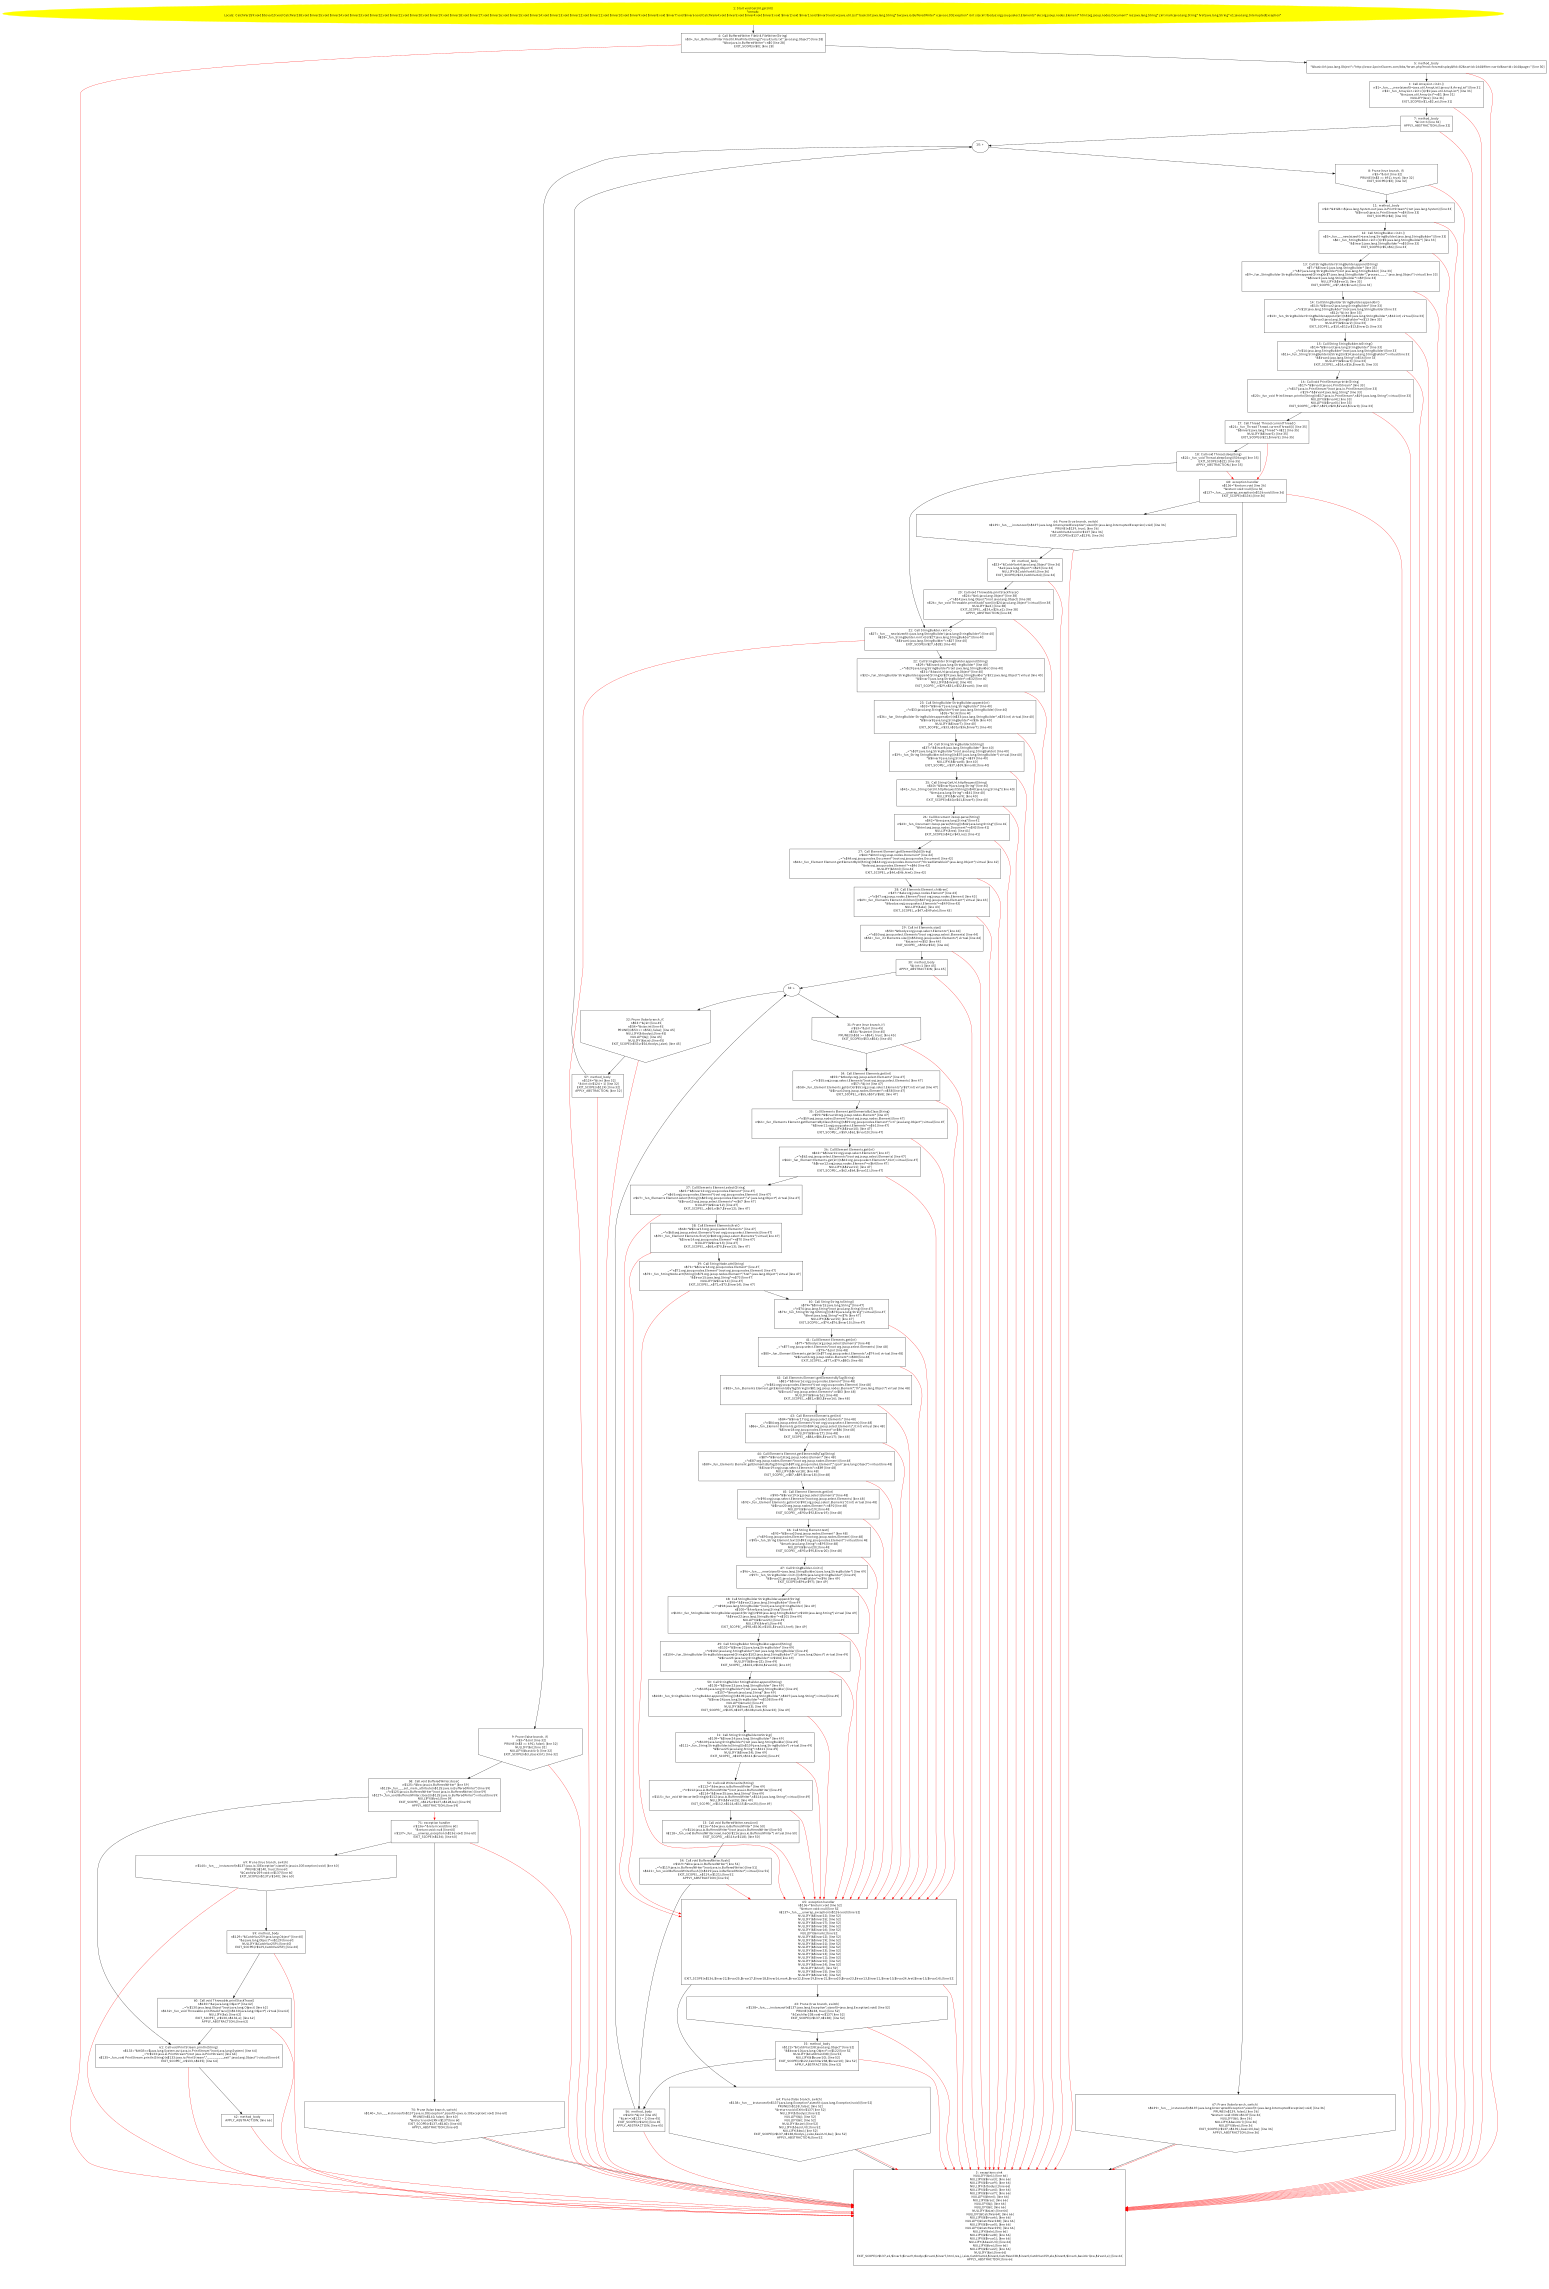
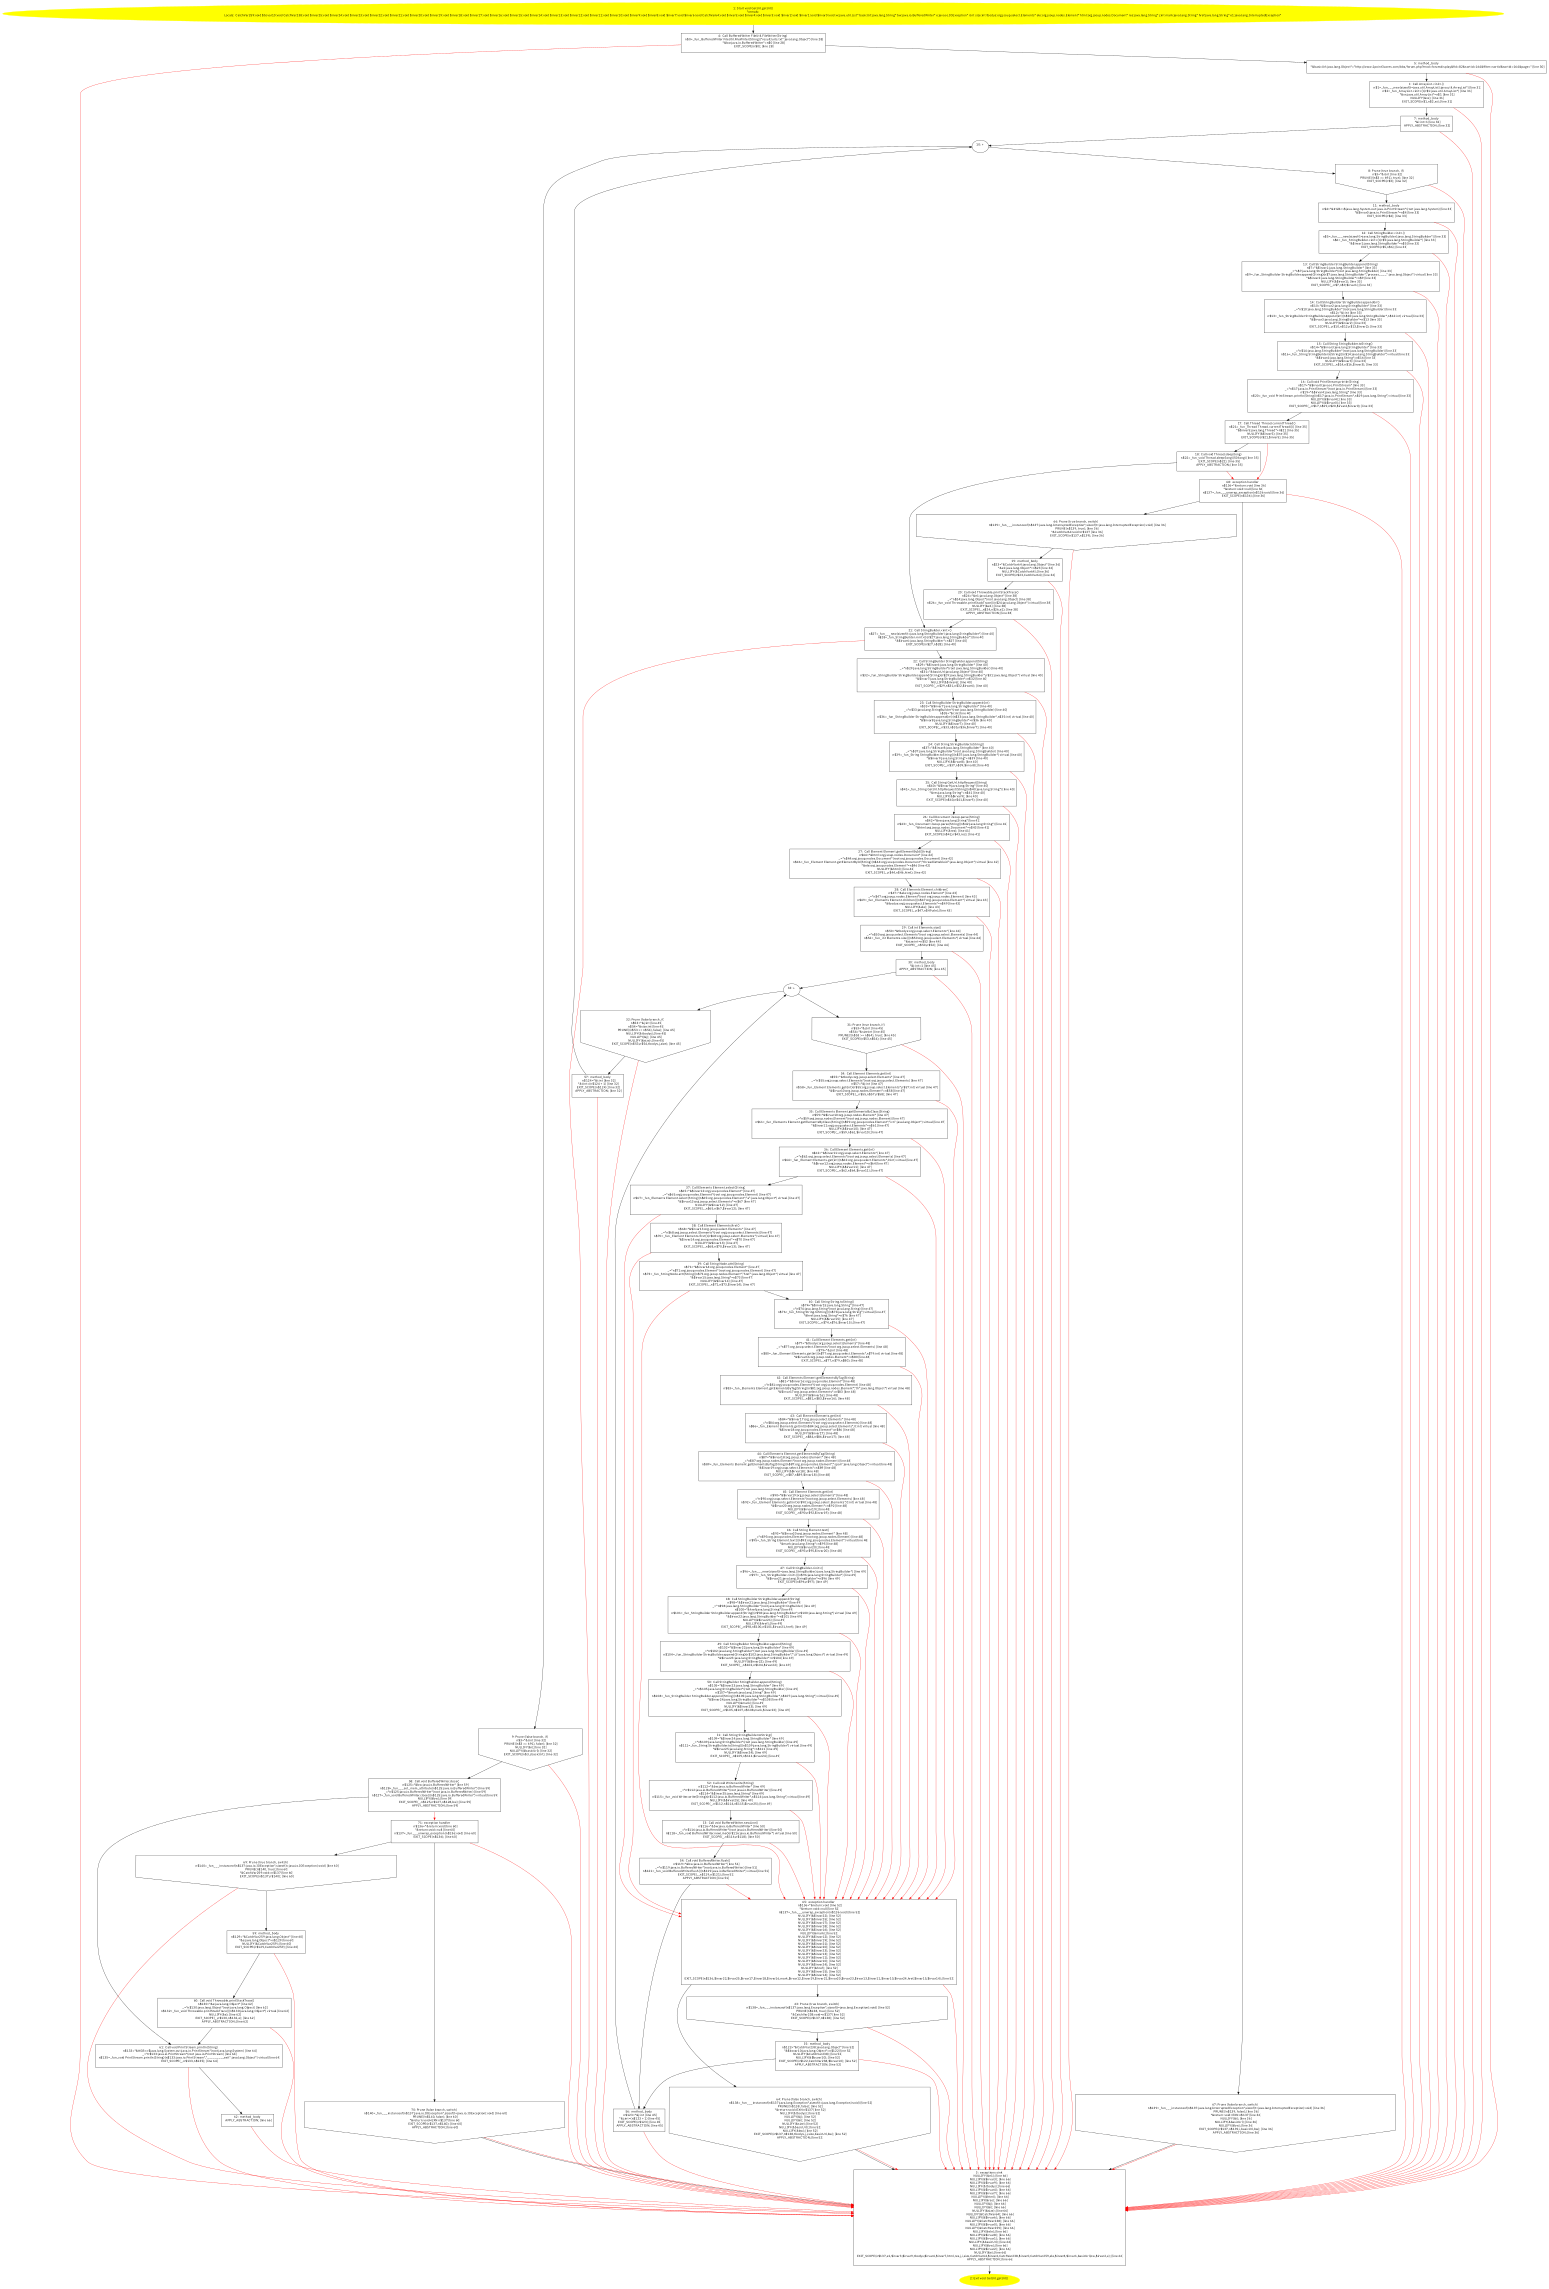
none -> (990, 2280)
